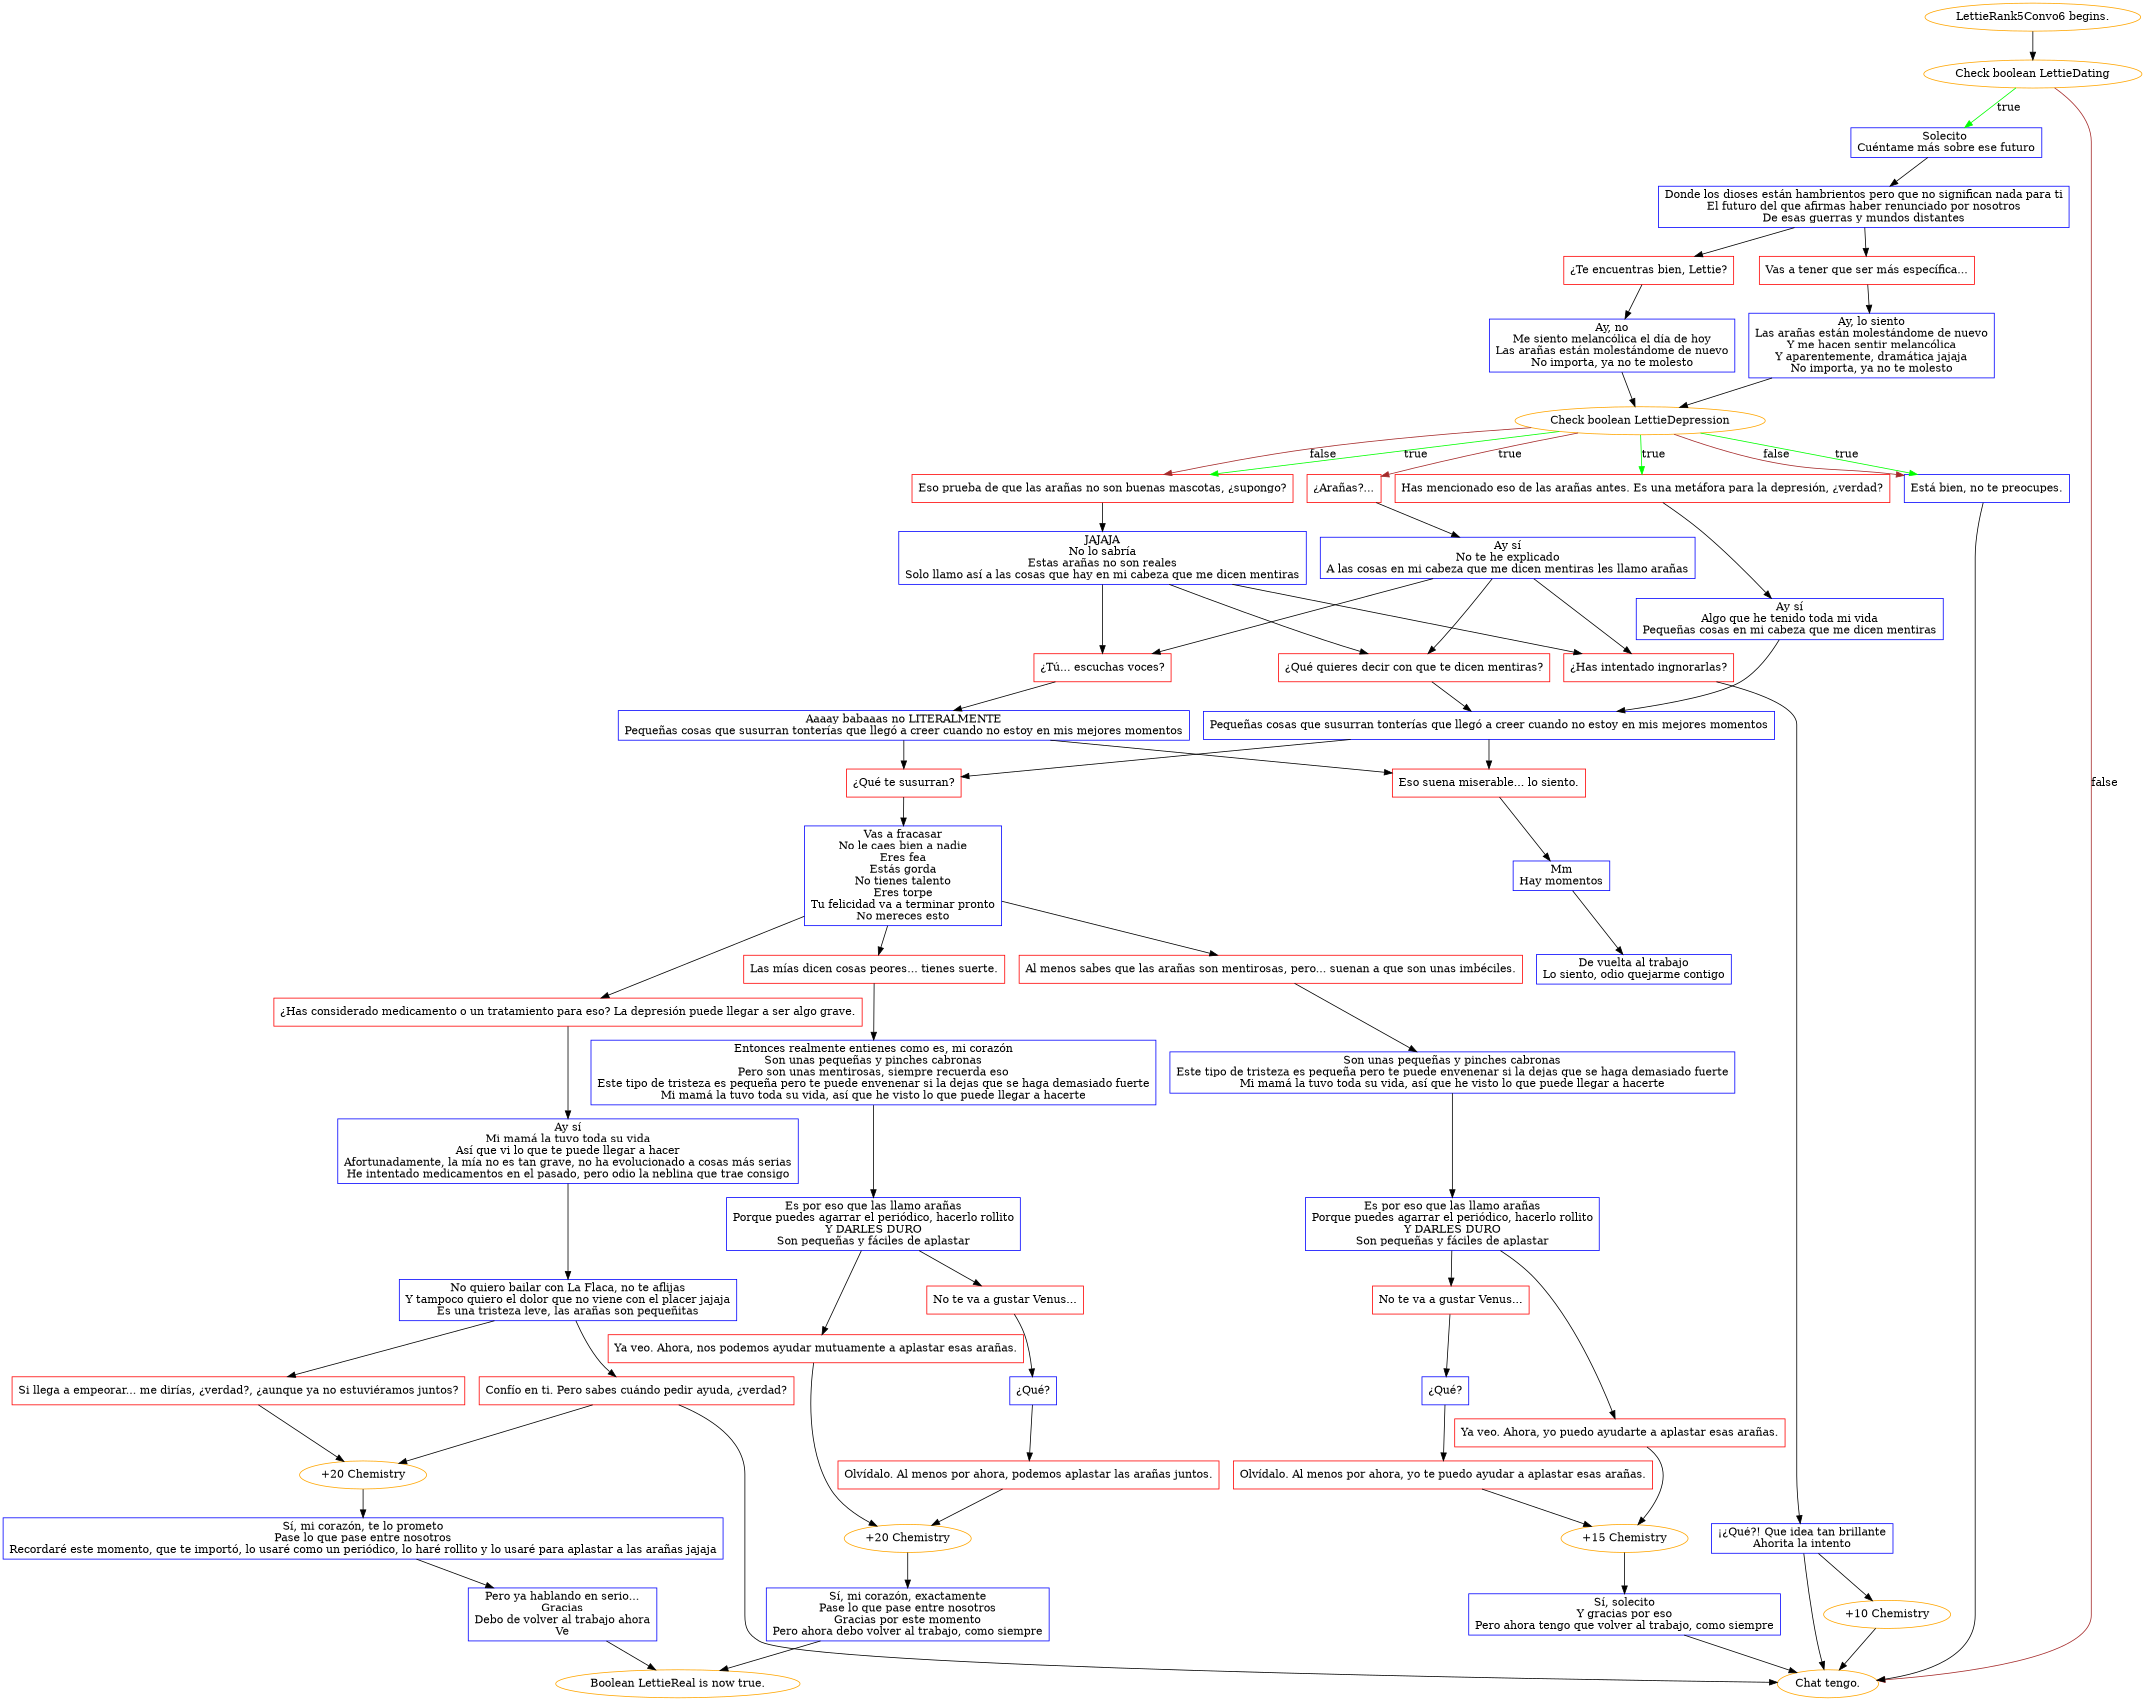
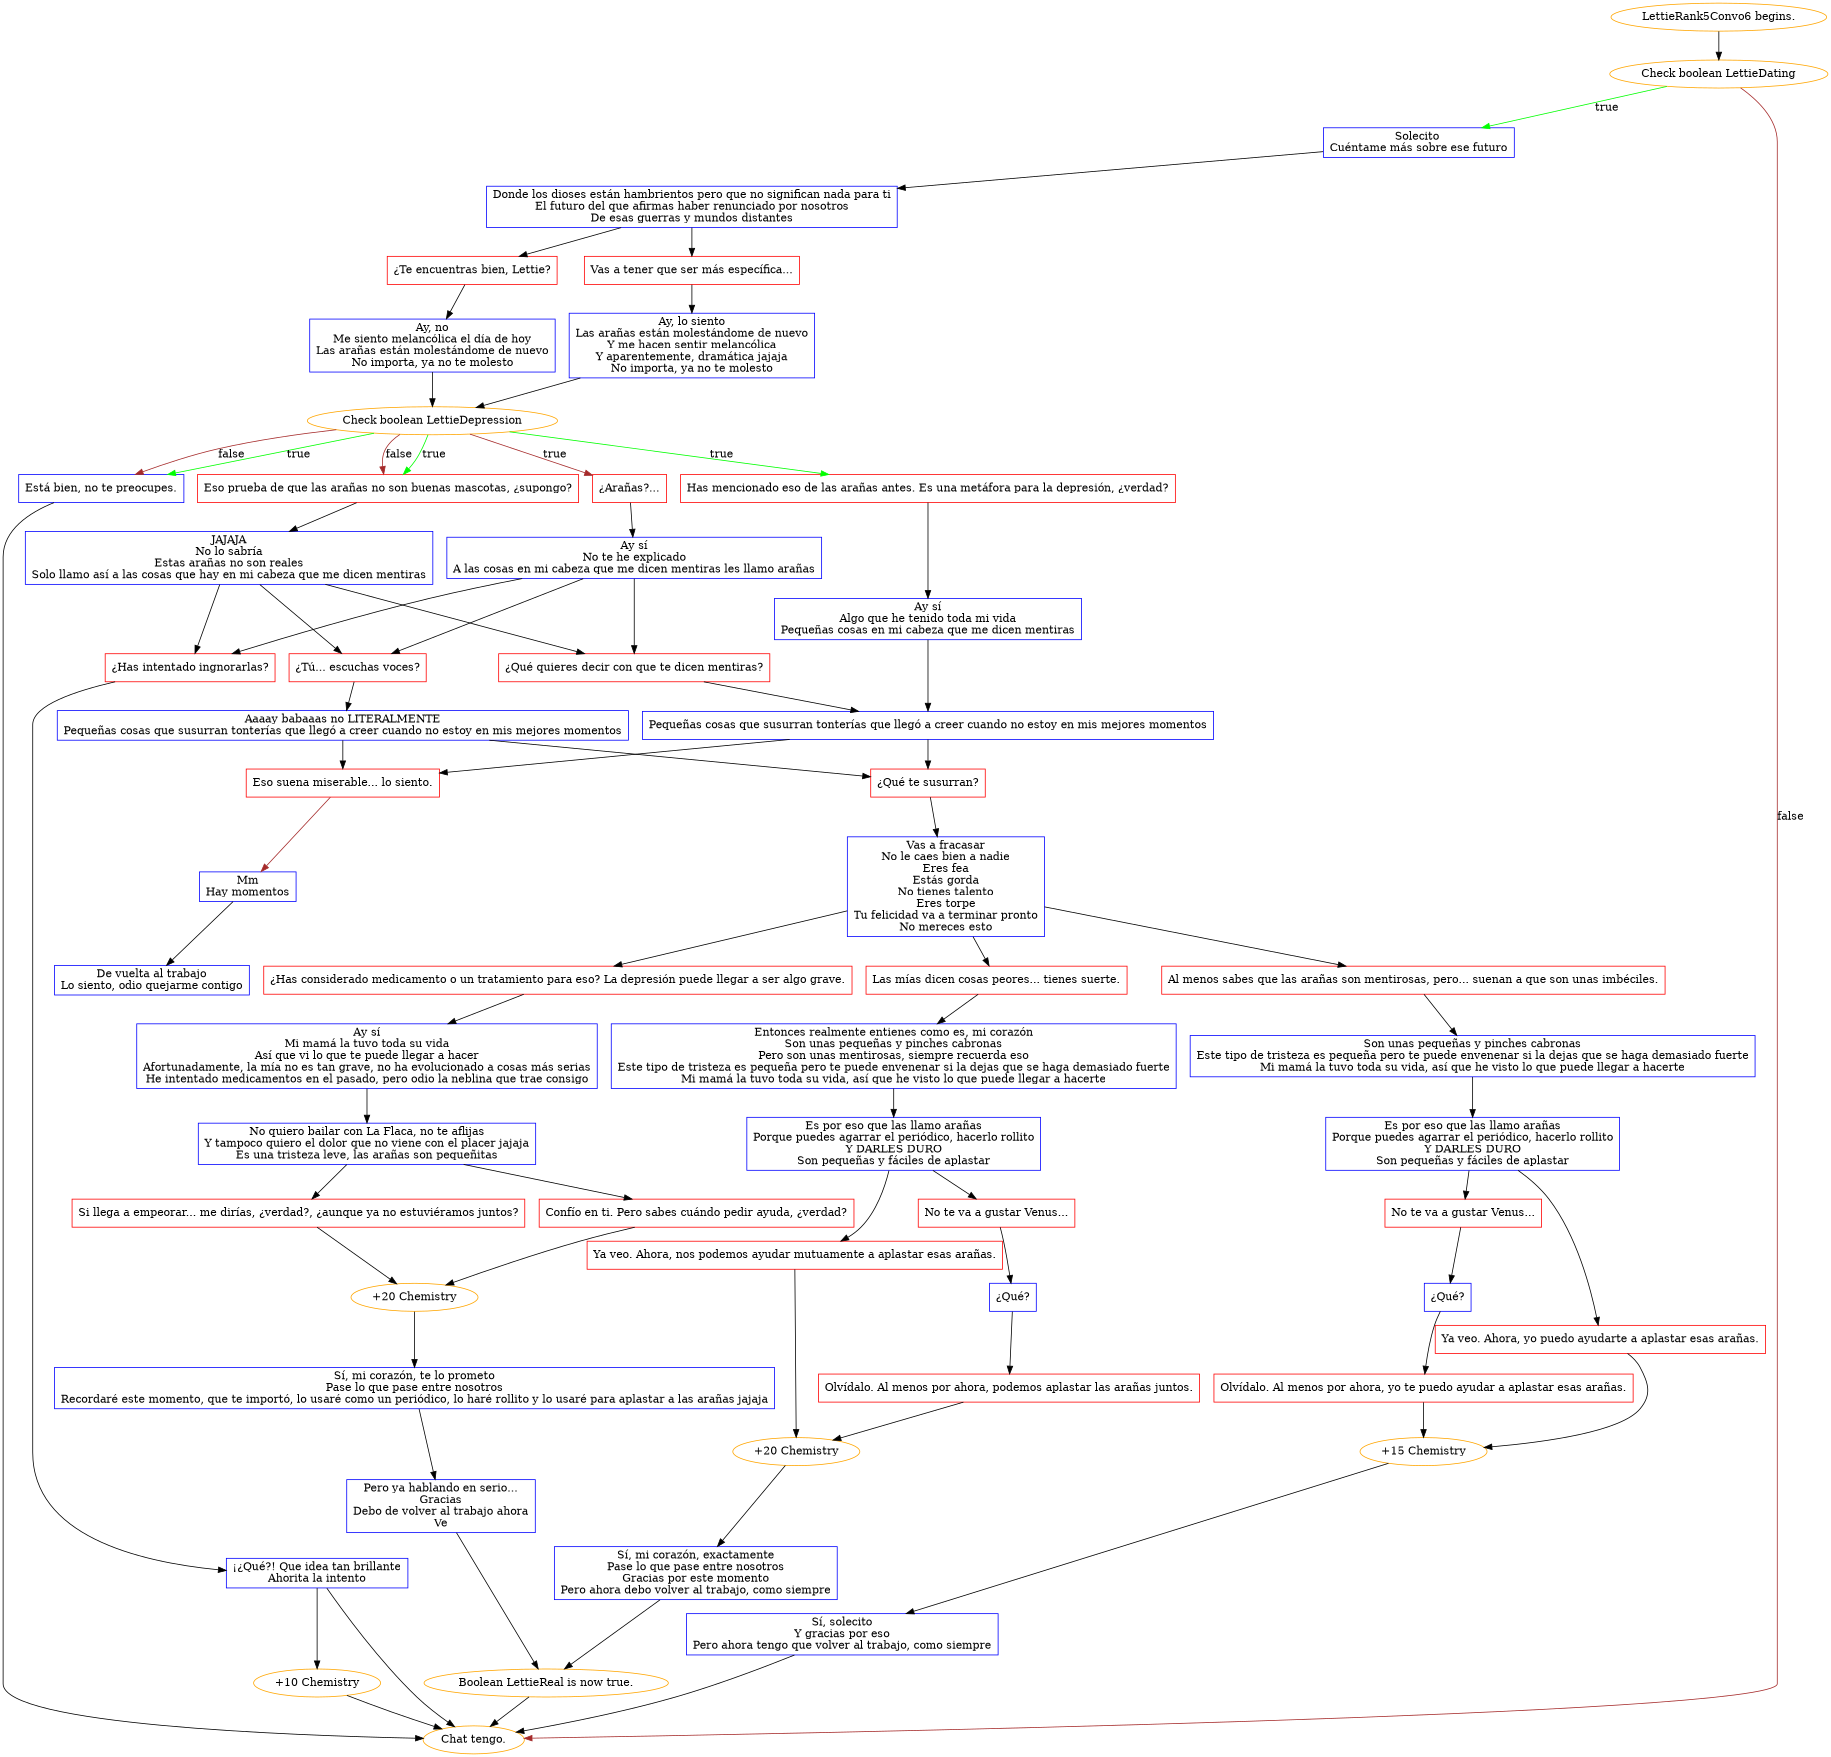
(1522, 826) -> (299, 831)
(1127, 1668) -> (513, 1709)
